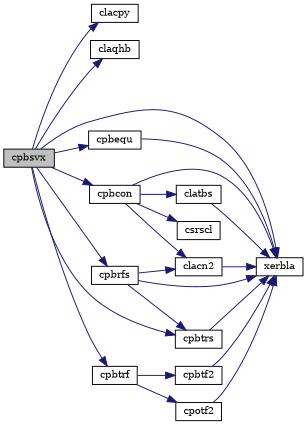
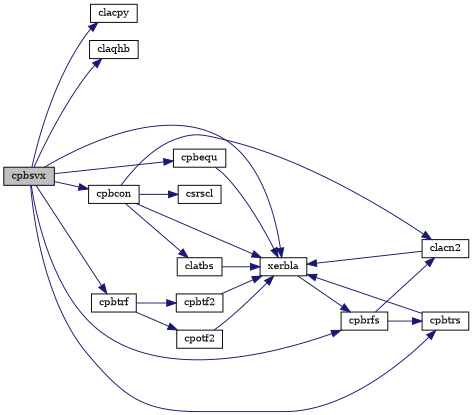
(193, 287) -> (320, 291)
